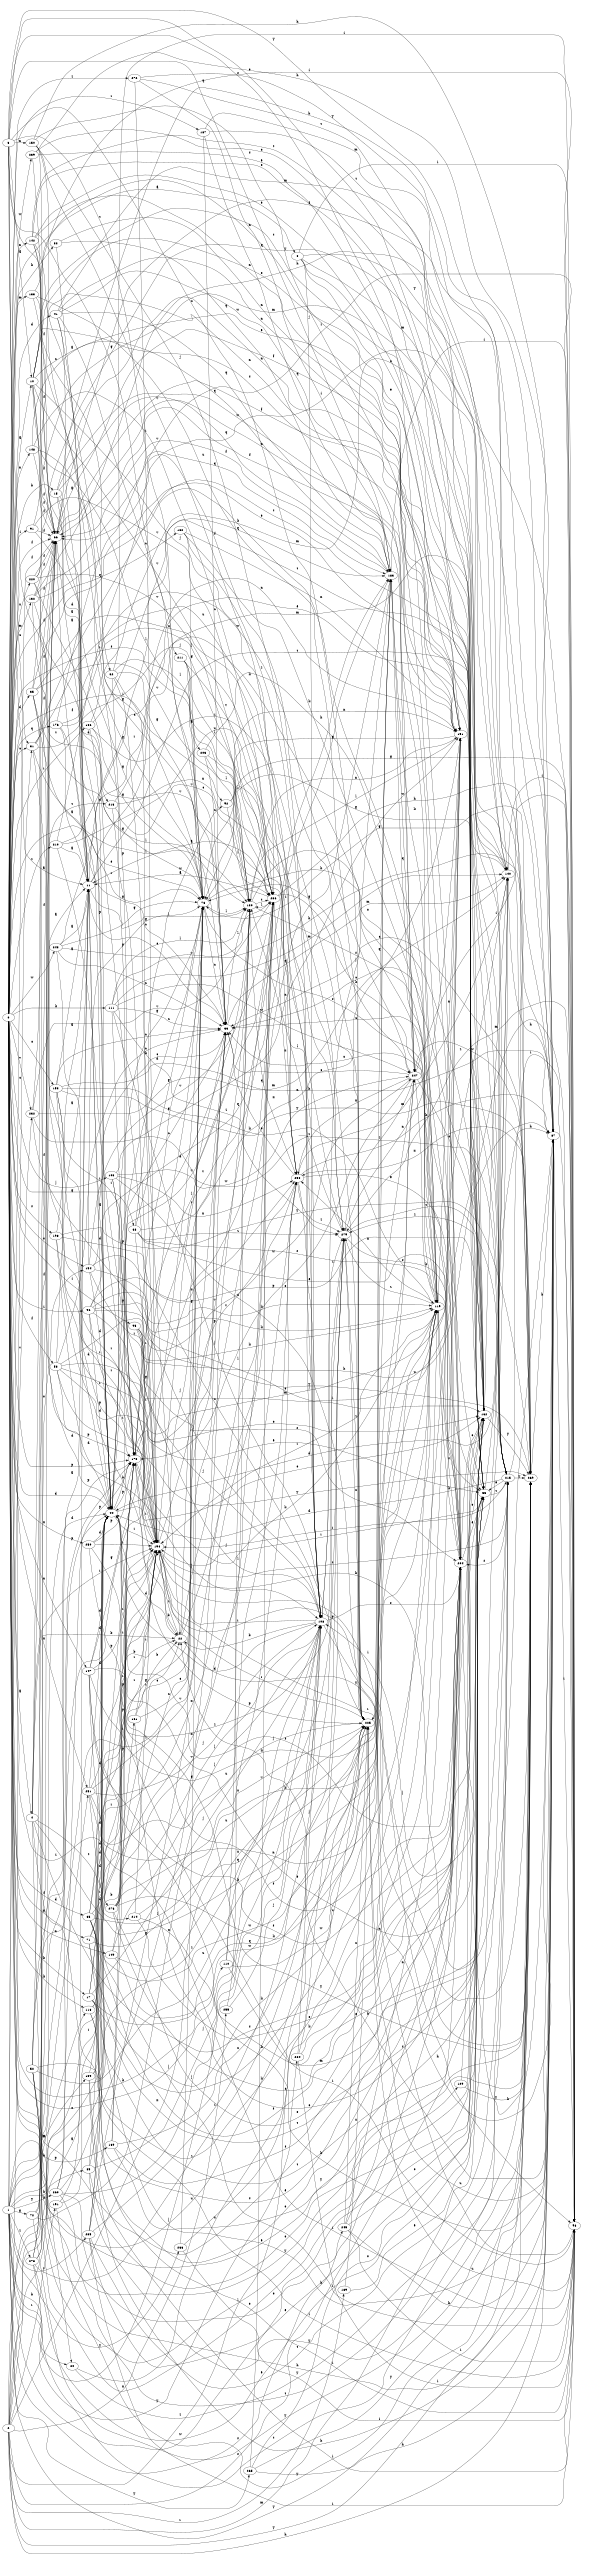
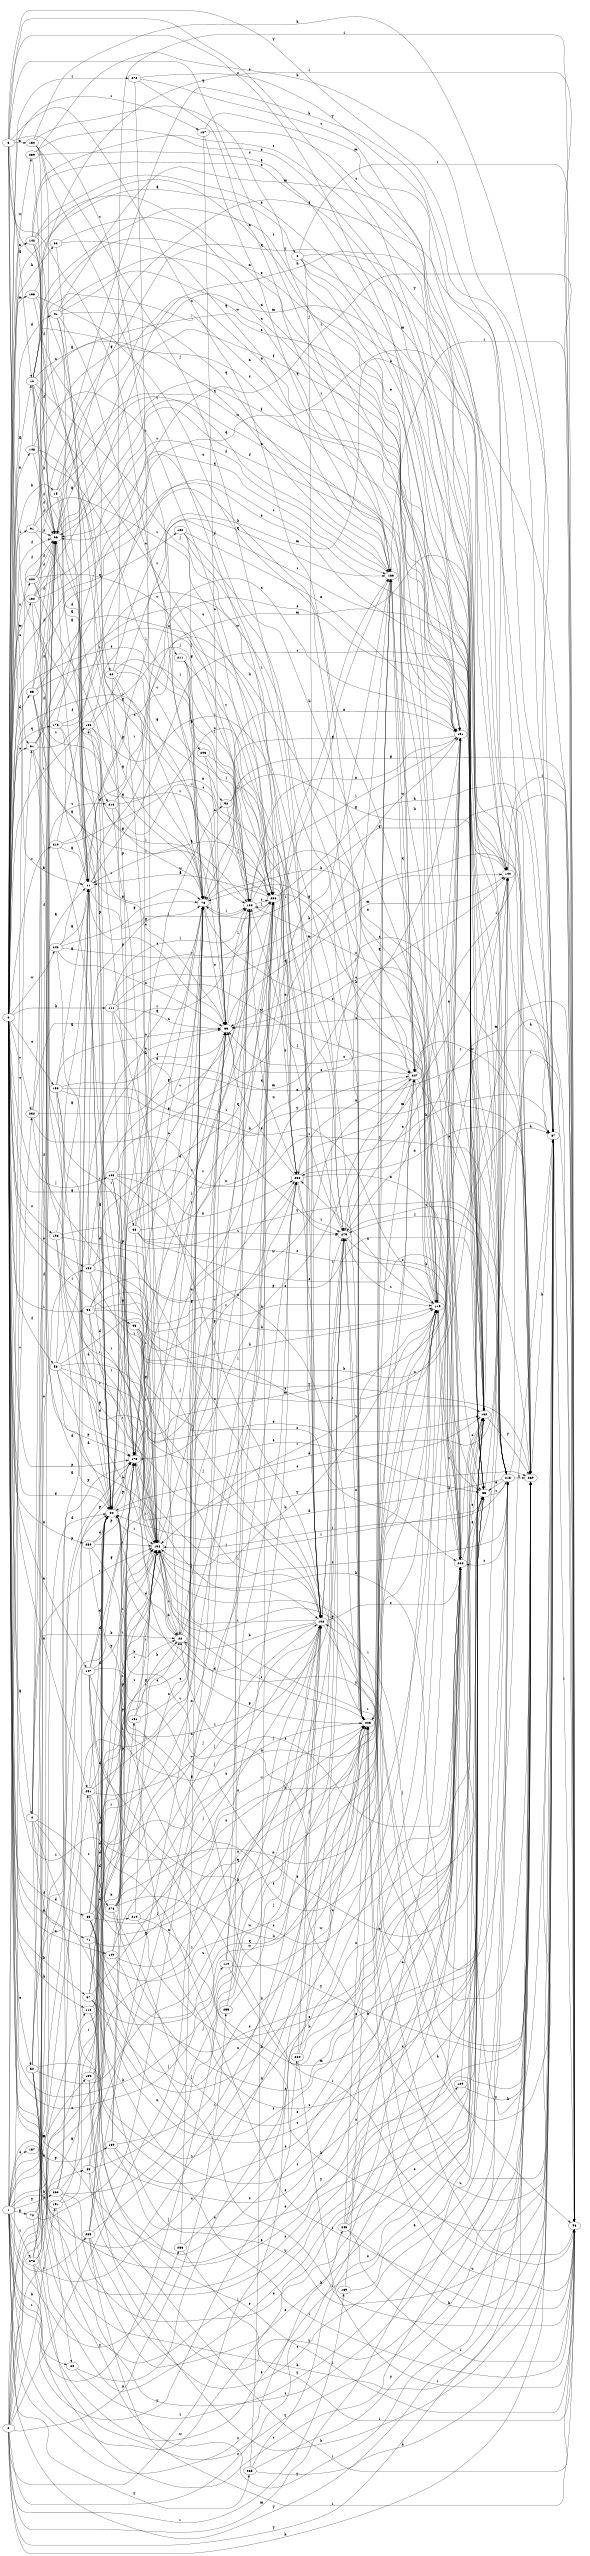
(36, 843) -> (10, 1543)
(401, 913) -> none
(89, 1997) -> (89, 1997)
none -> (32, 2150)
